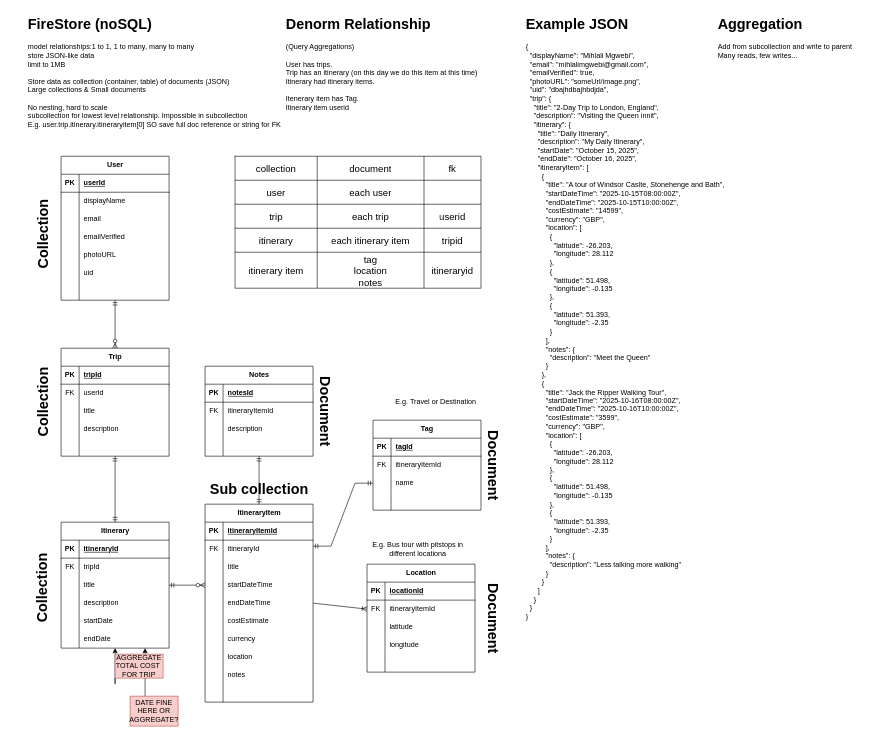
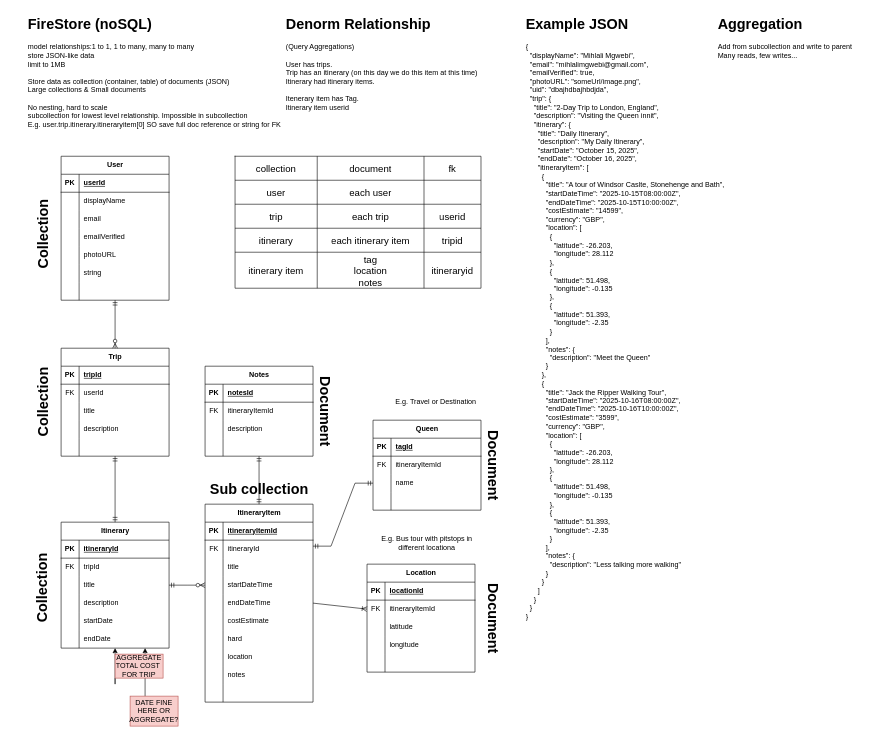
(89, 273) -> (95, 273)
(427, 429) -> (427, 429)
(418, 549) -> (427, 543)
(244, 639) -> (236, 639)
